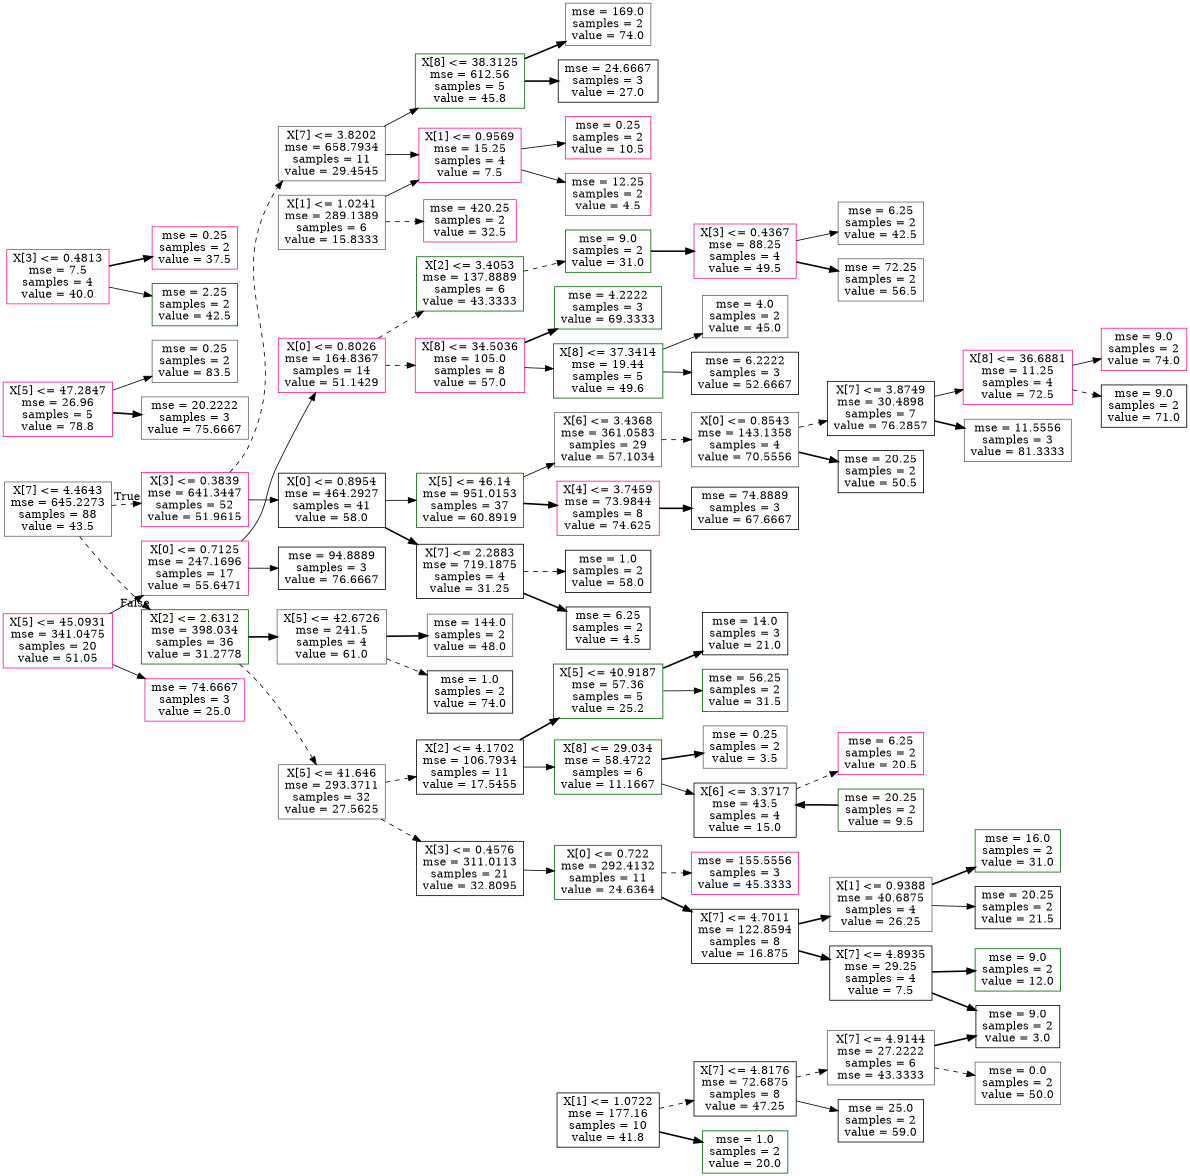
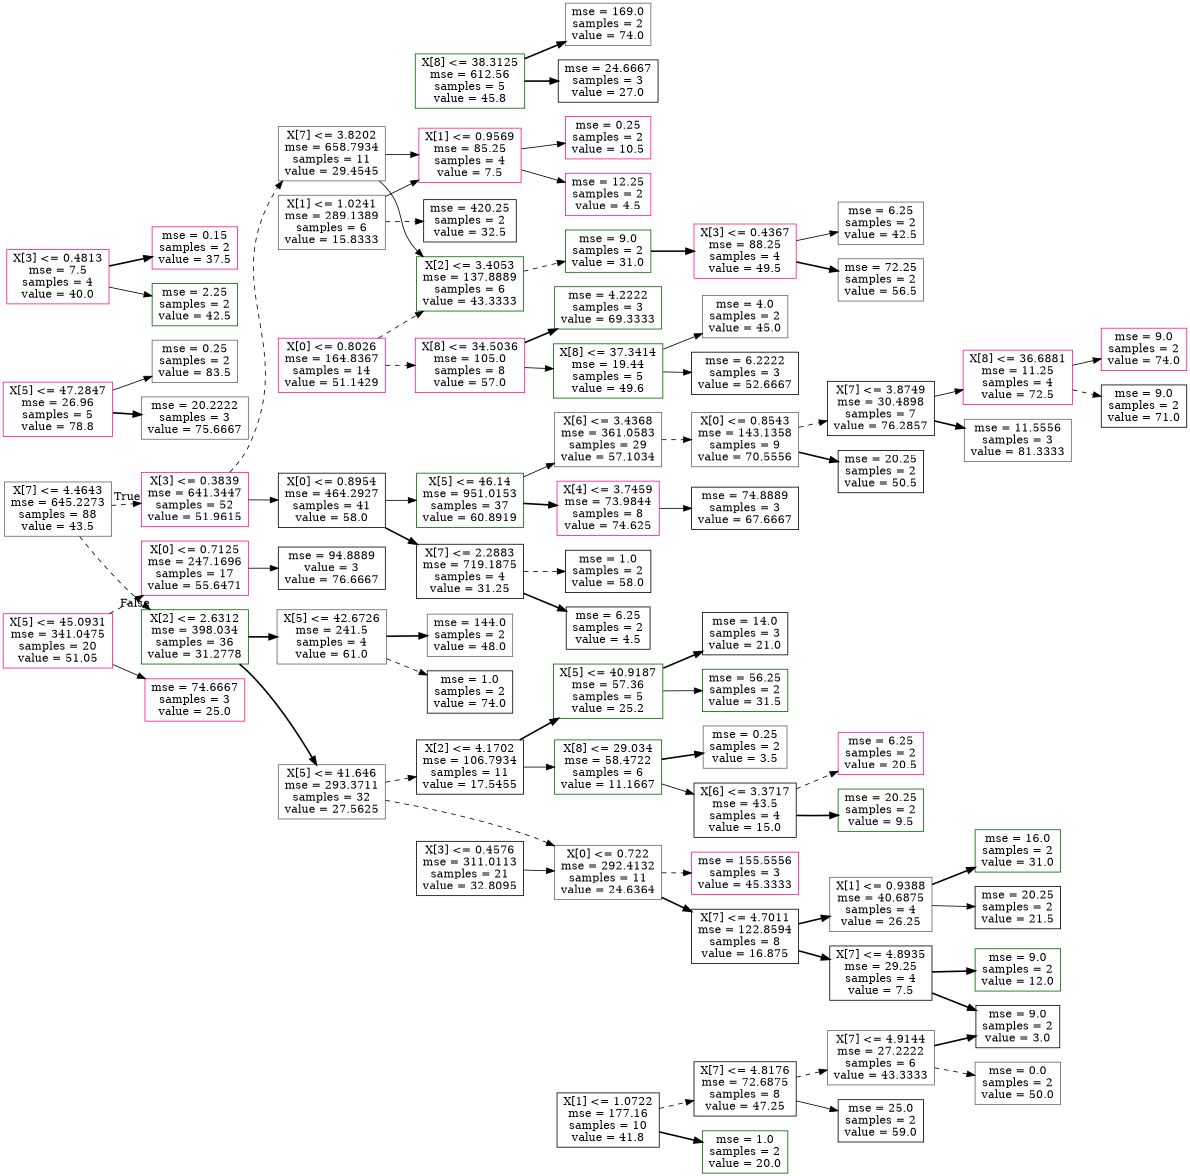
(397, 119) -> (400, 215)
(470, 155) -> (470, 155)
(470, 221) -> (470, 221)
(195, 248) -> (195, 248)
(745, 440) -> (745, 440)
(275, 470) -> none
(671, 508) -> (671, 508)
(332, 568) -> (332, 568)
(123, 606) -> (123, 606)
(279, 708) -> (279, 708)
(821, 805) -> (813, 816)
(397, 828) -> (467, 818)
(608, 872) -> (608, 872)
(881, 1058) -> (881, 1058)
